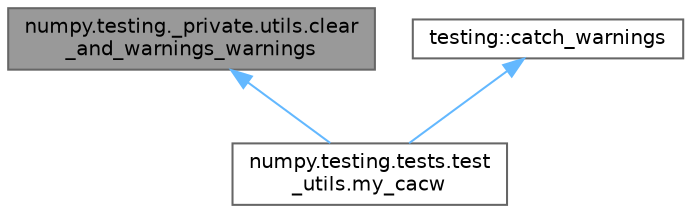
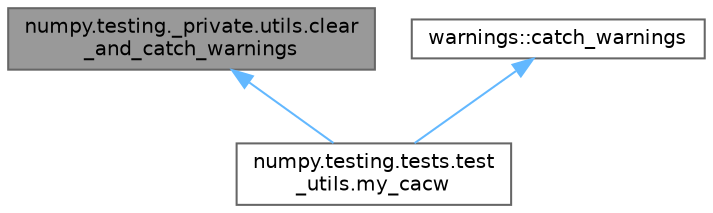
(192, 39) -> (192, 39)
(548, 39) -> (558, 39)
